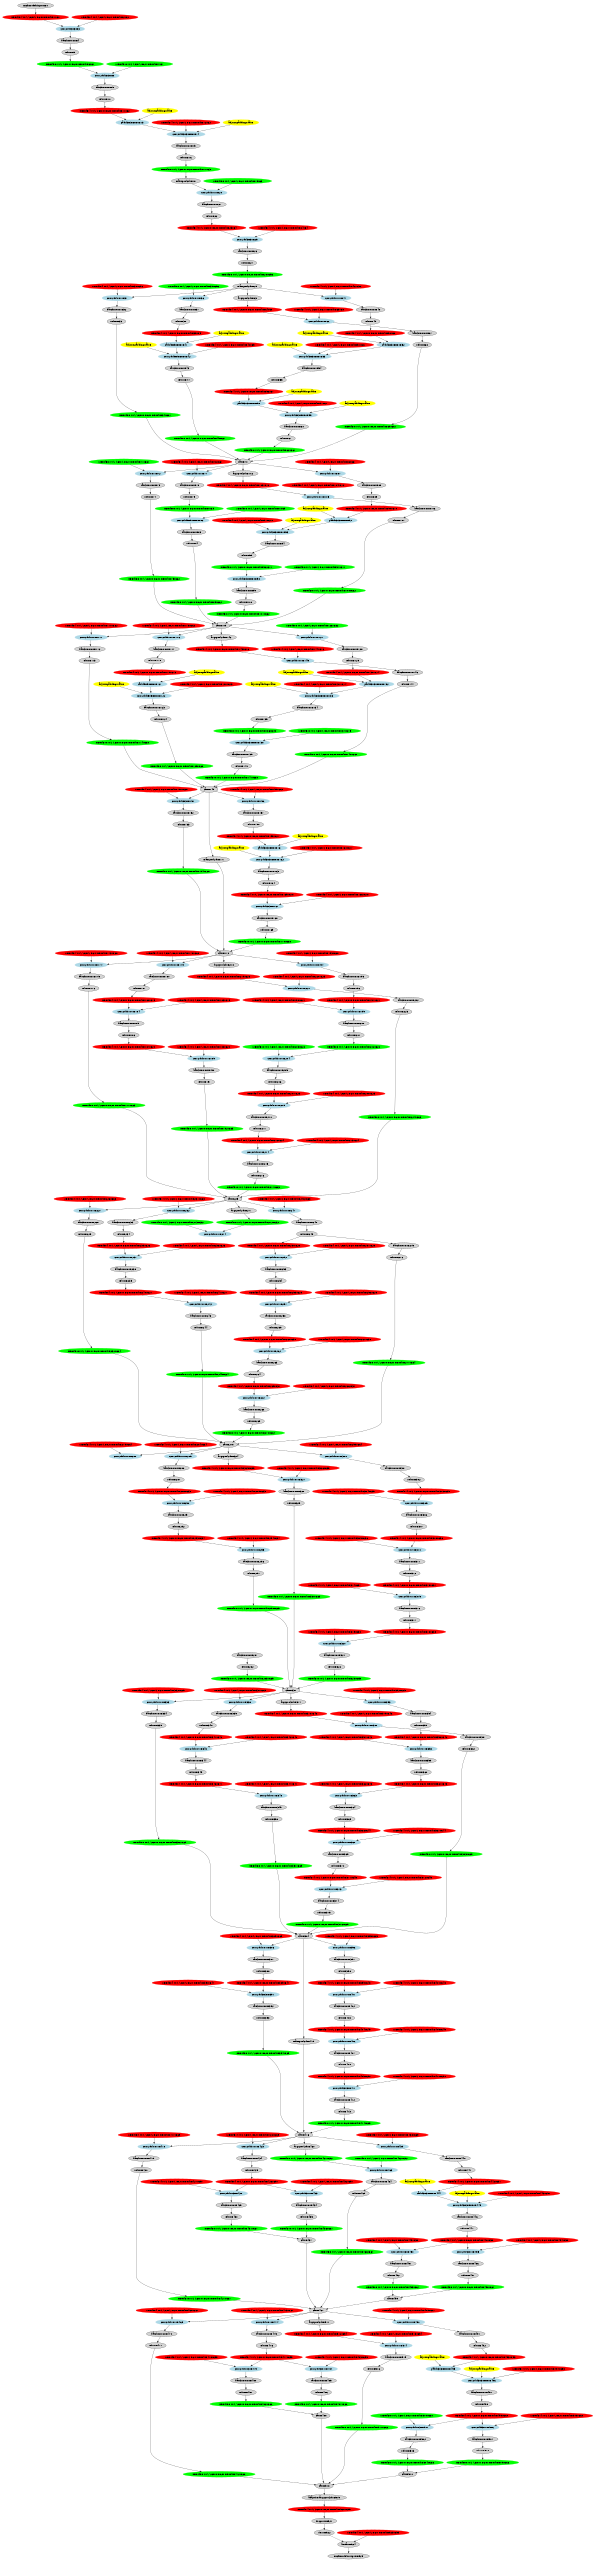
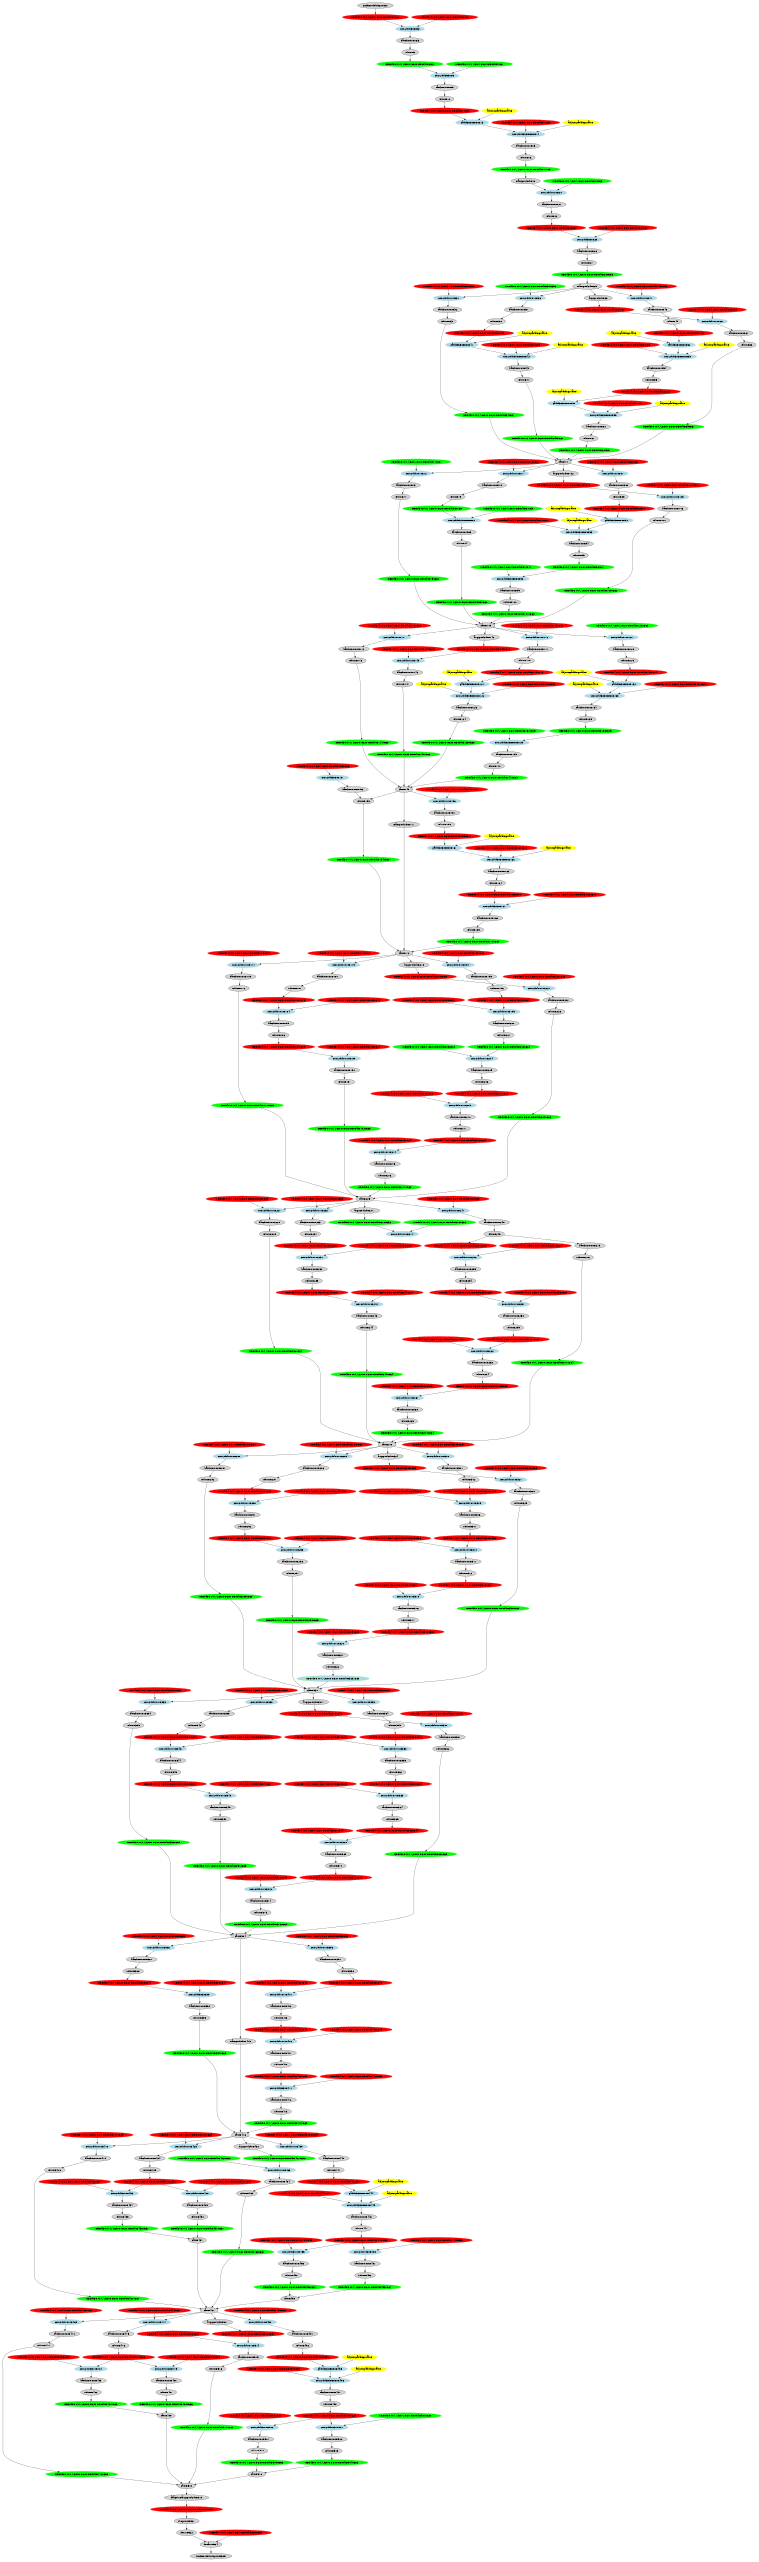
(70, 41) -> (410, 41)
(197, 795) -> (385, 795)
none -> (223, 1462)
(335, 1679) -> (333, 1679)
